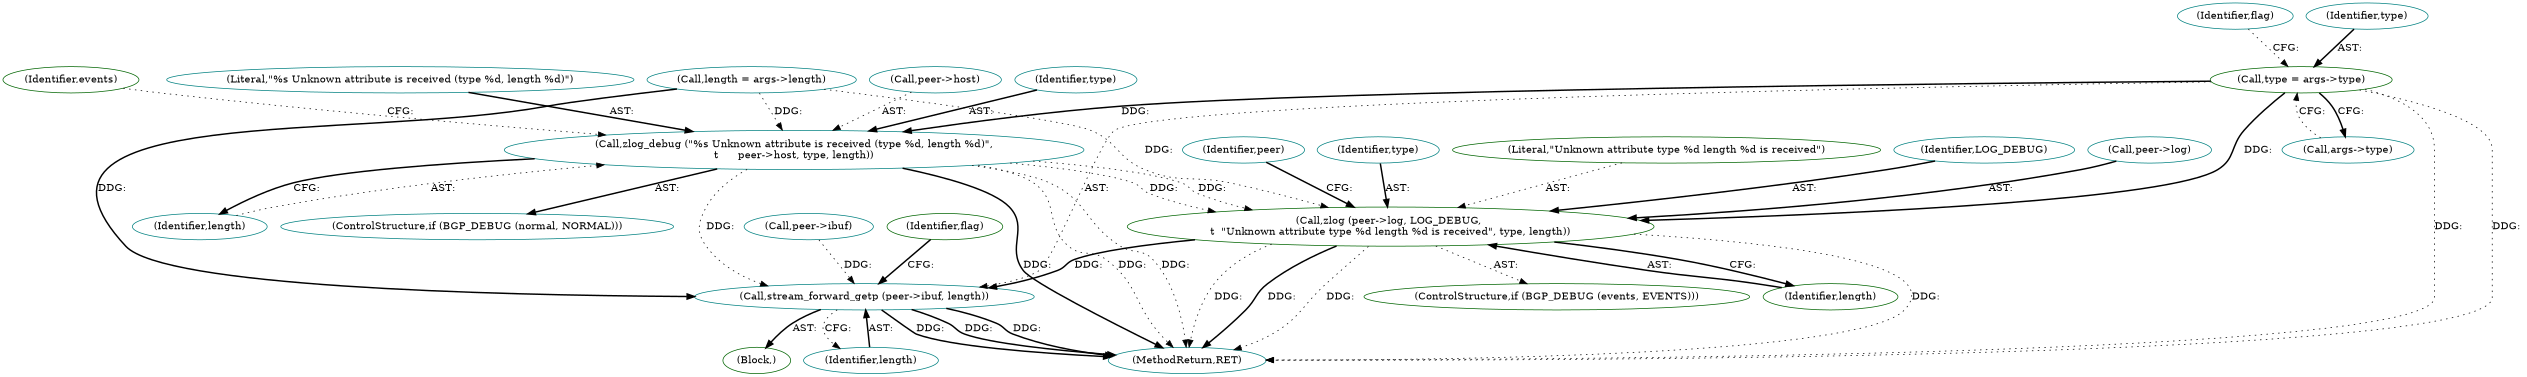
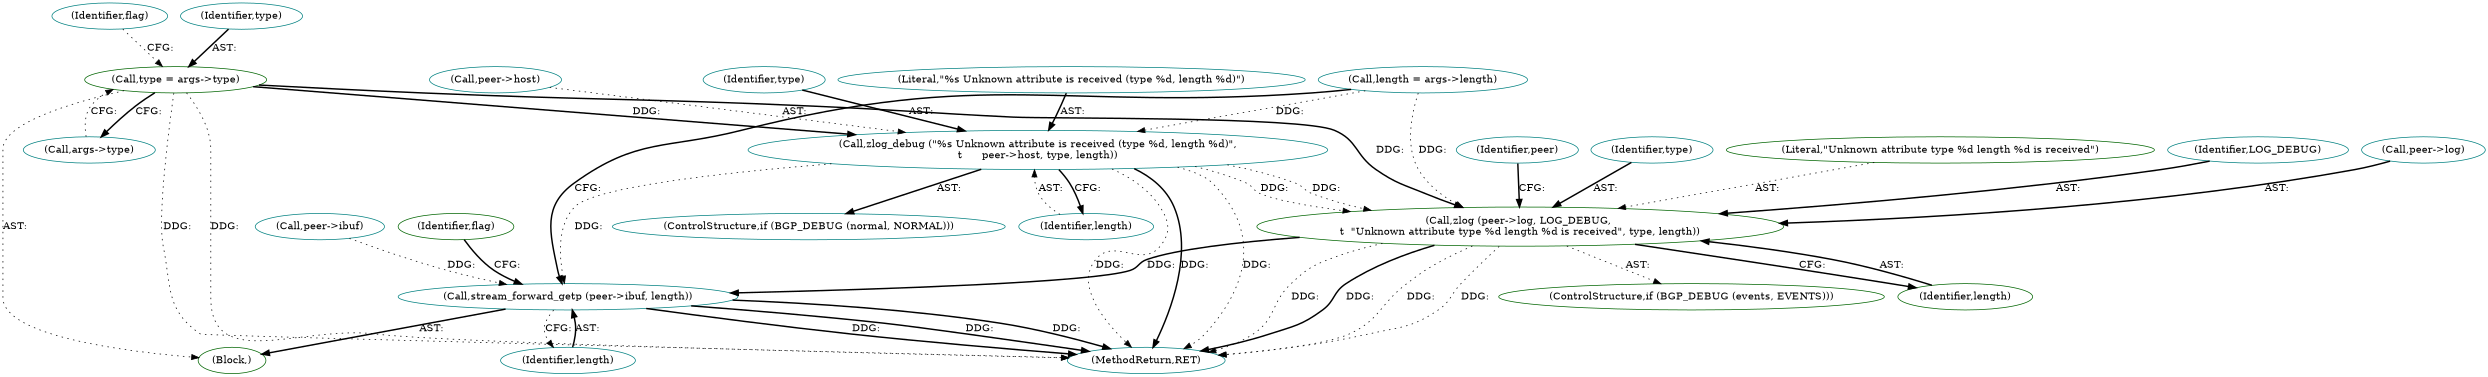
(71, 80) -> none
(1555, 98) -> (3, 257)
(114, 188) -> (590, 188)
